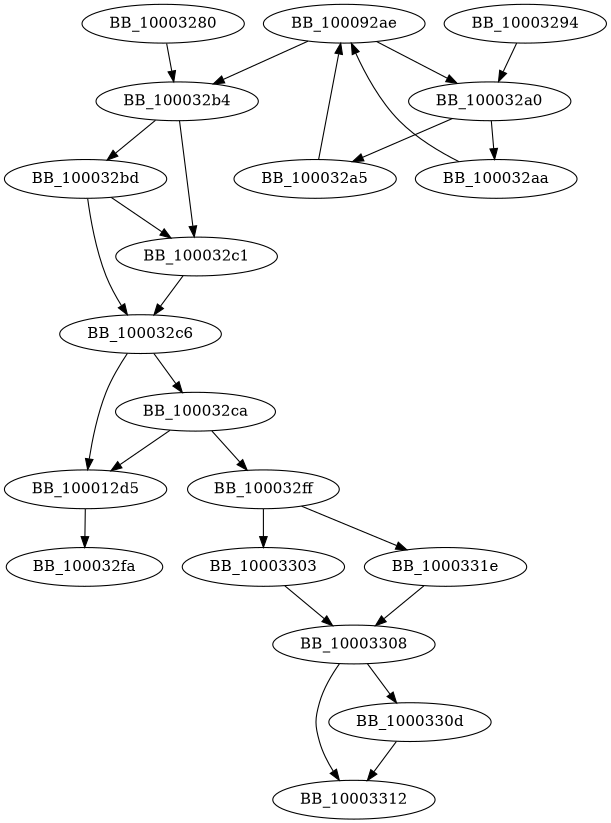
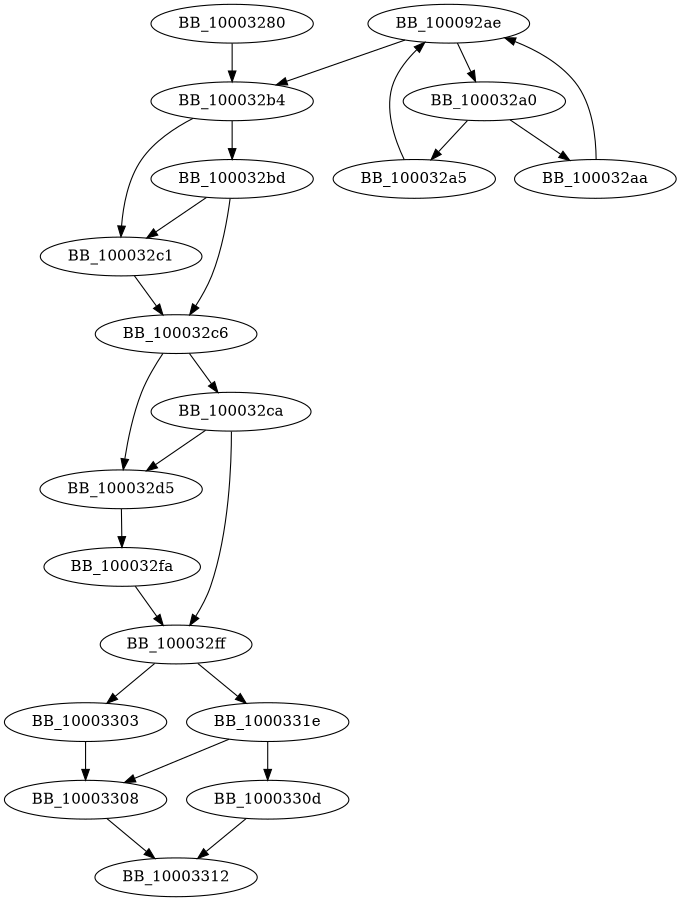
(525, 24) -> none
(86, 489) -> (121, 489)
none -> (146, 601)
(379, 679) -> (268, 756)
